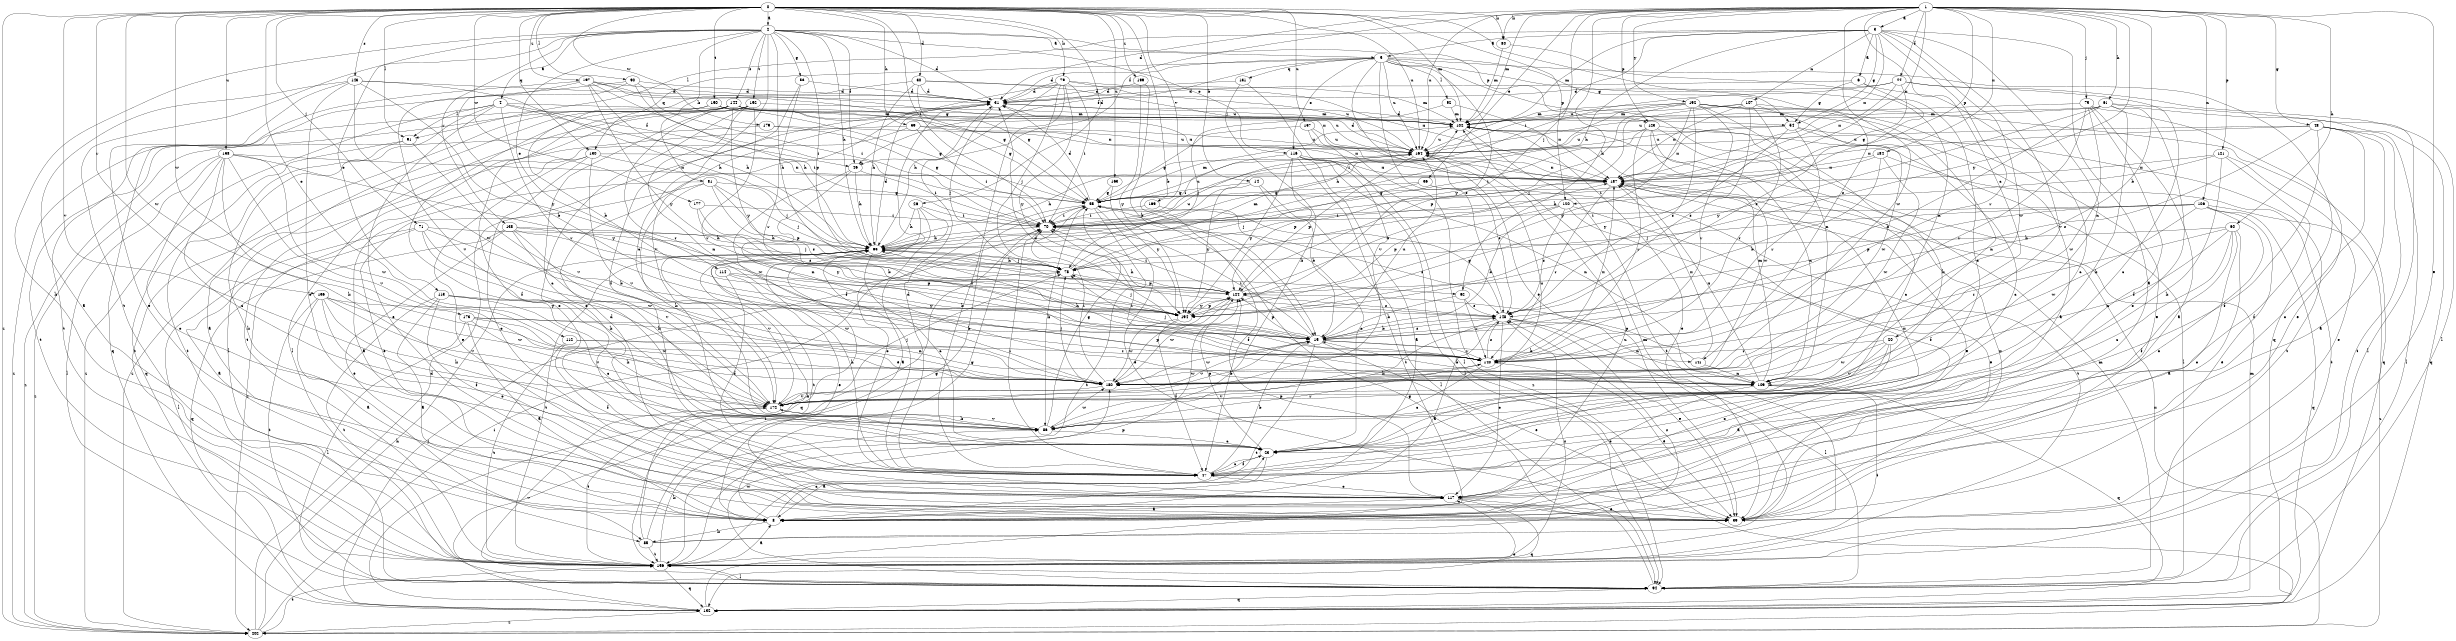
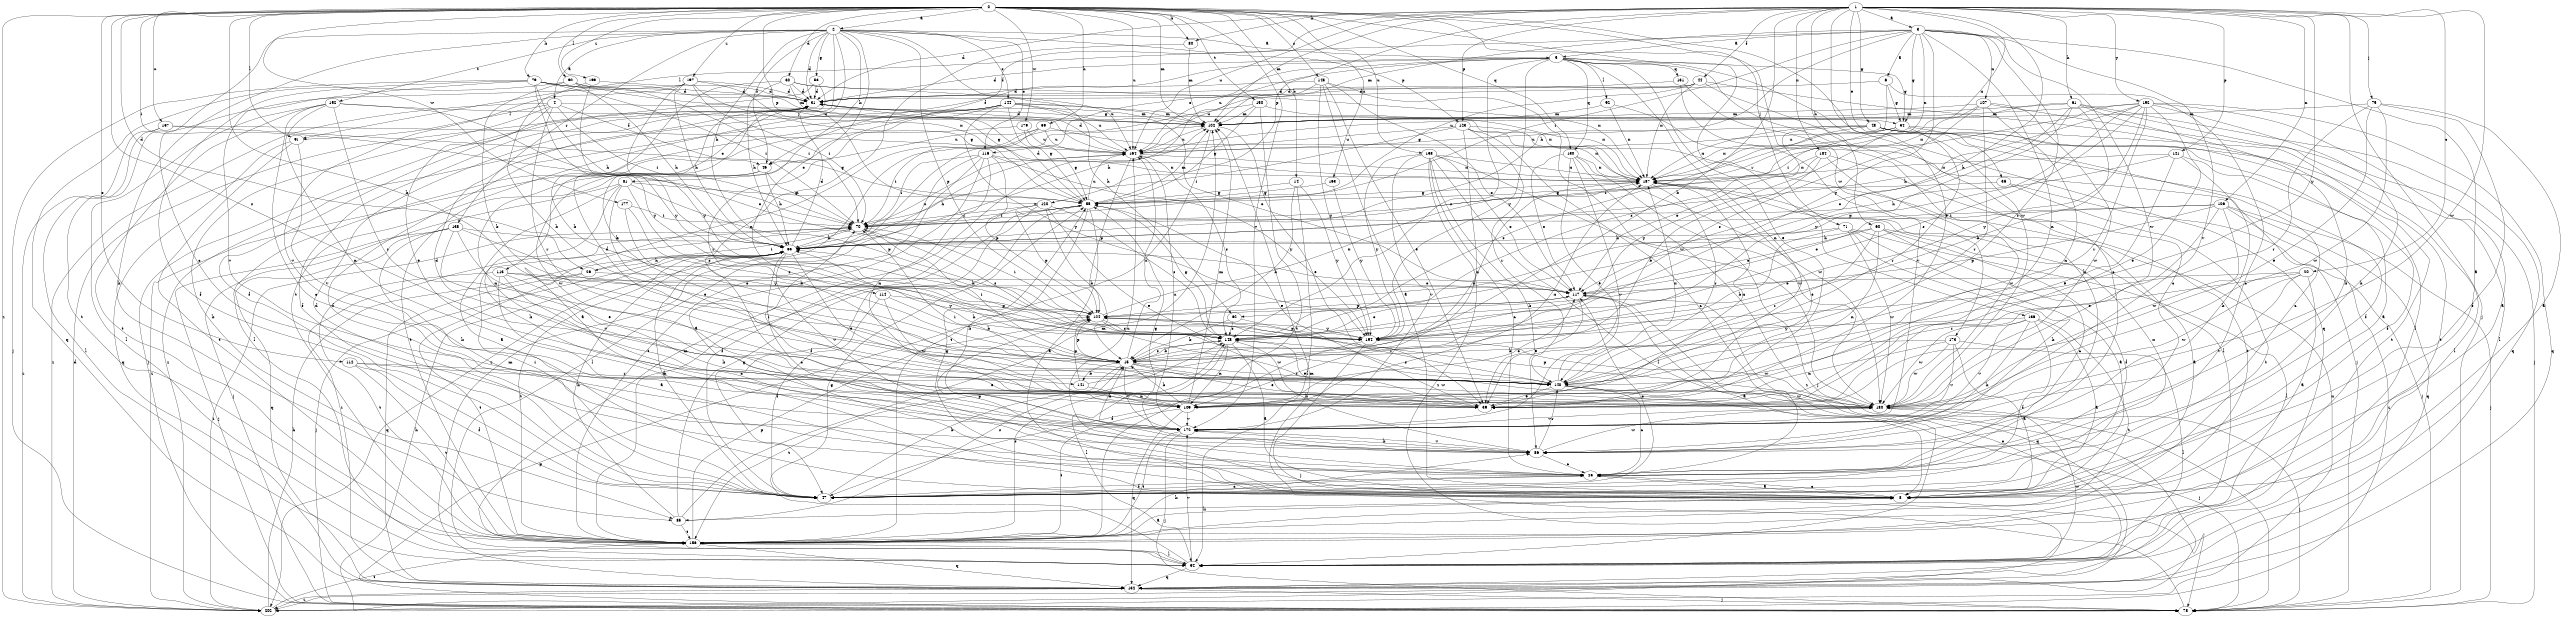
(1152, 204) -> none
(906, 230) -> (690, 255)
none -> (1698, 254)
